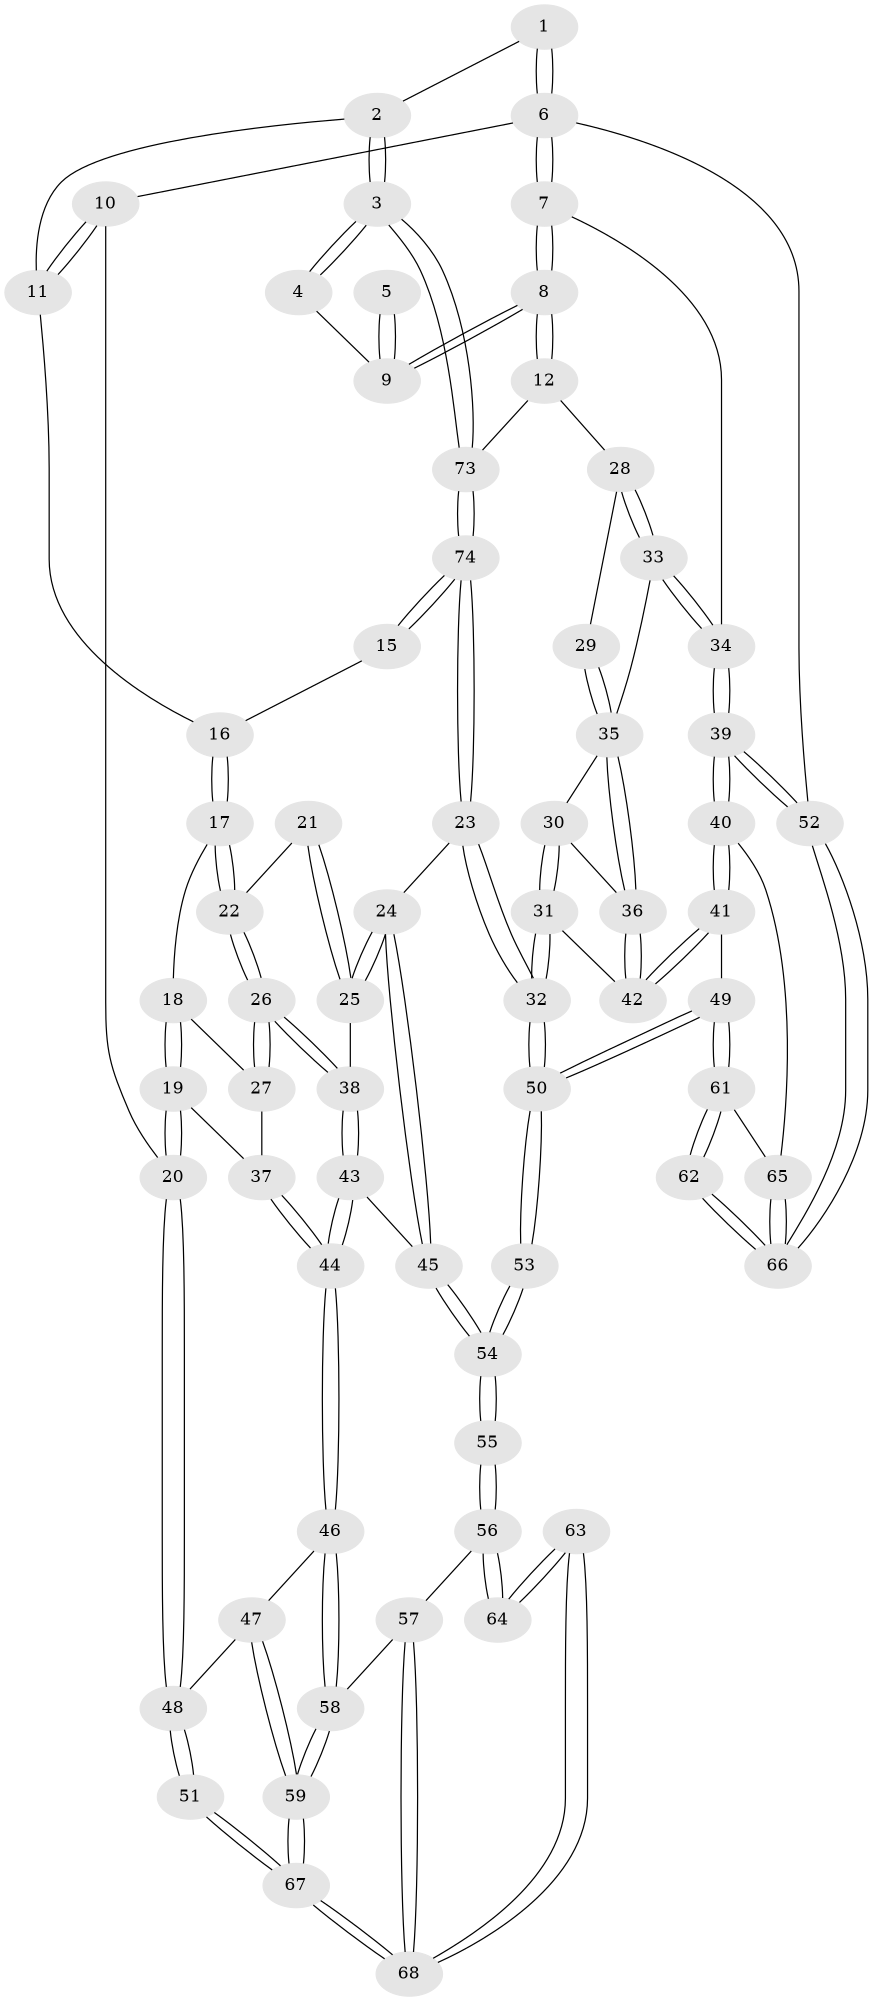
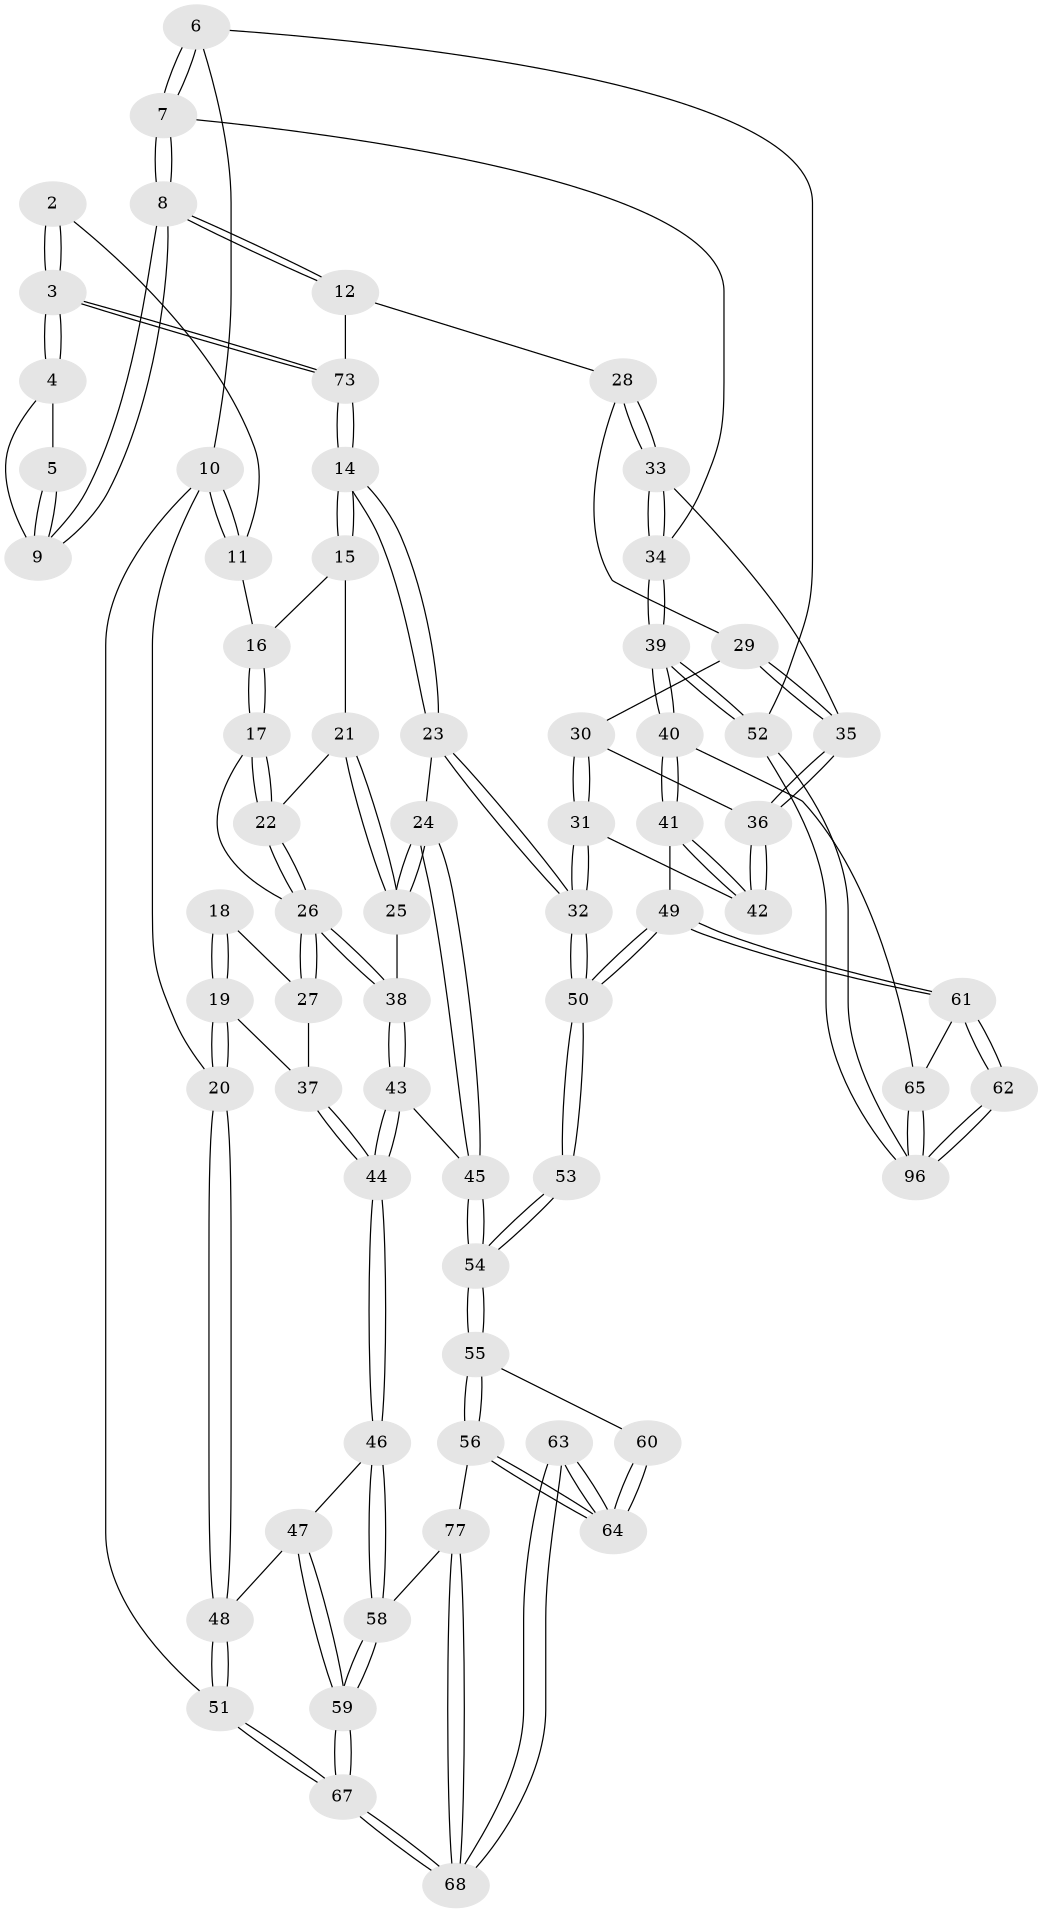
(545, 27) -> none
none -> (53, 425)
(466, 558) -> (345, 470)
none -> (345, 646)
(582, 779) -> (663, 691)
(181, 909) -> (220, 838)
none -> (106, 1092)
(778, 1266) -> (916, 1178)
none -> (648, 1443)
(409, 1620) -> (456, 1532)
